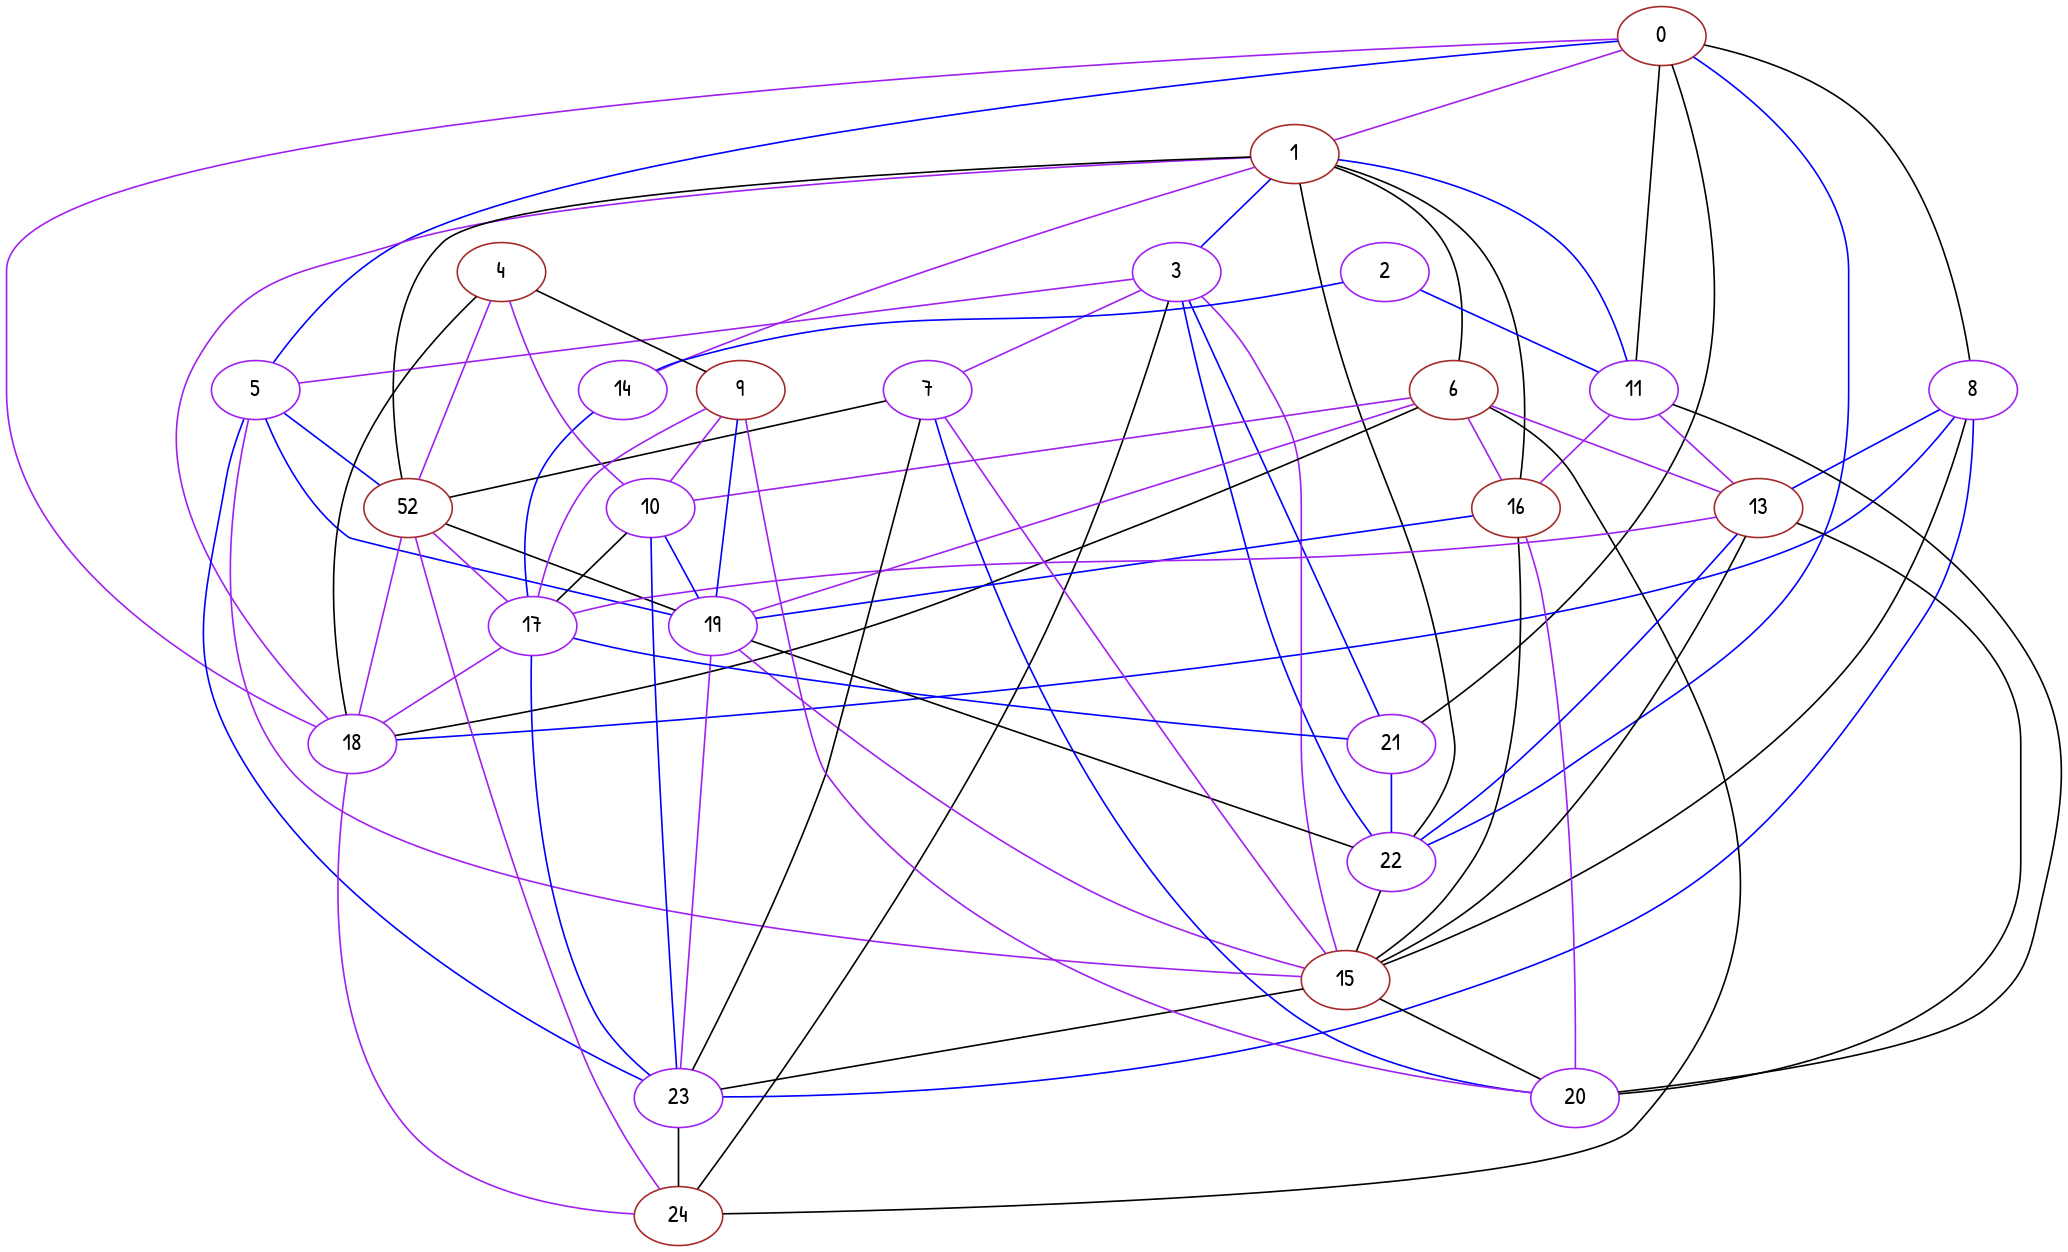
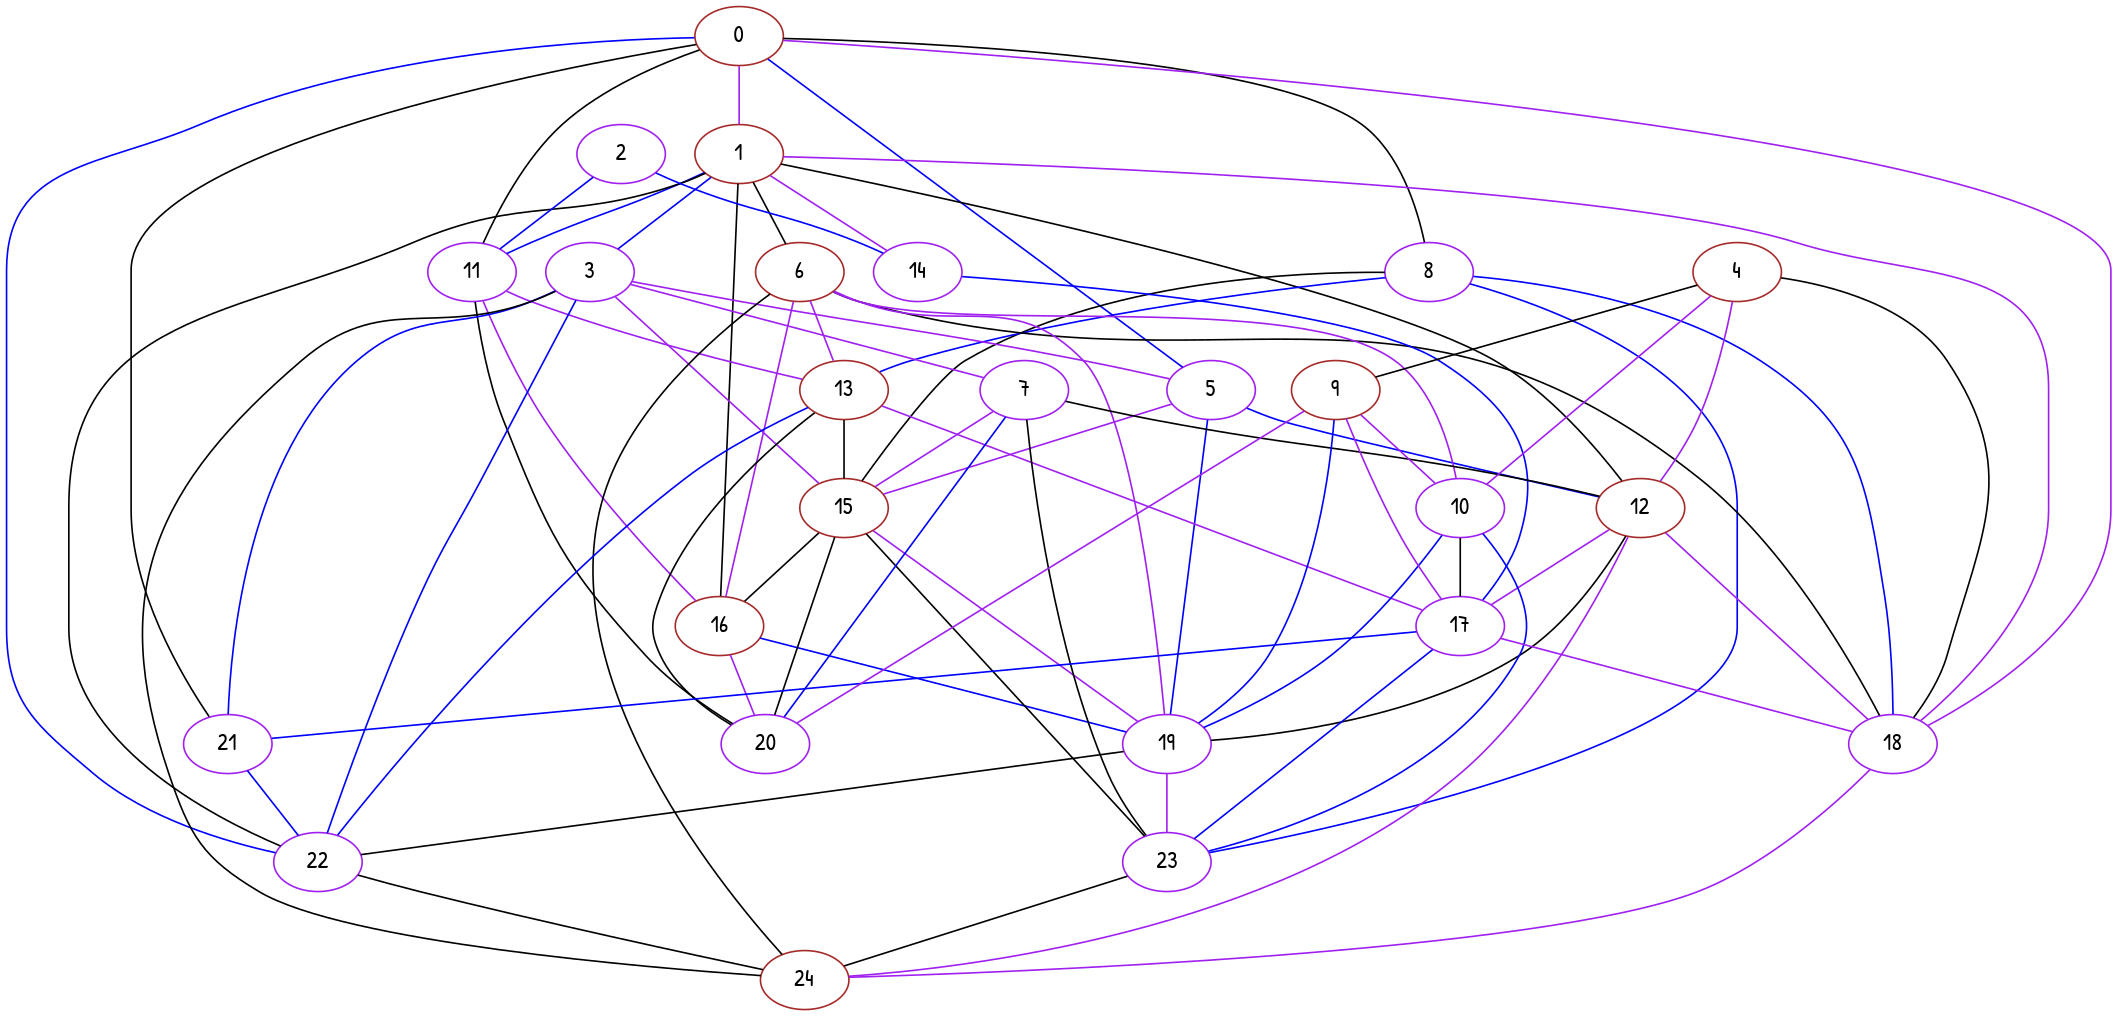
(408, 508) -> (1641, 508)
(291, 827) -> none
(1368, 921) -> (560, 925)
